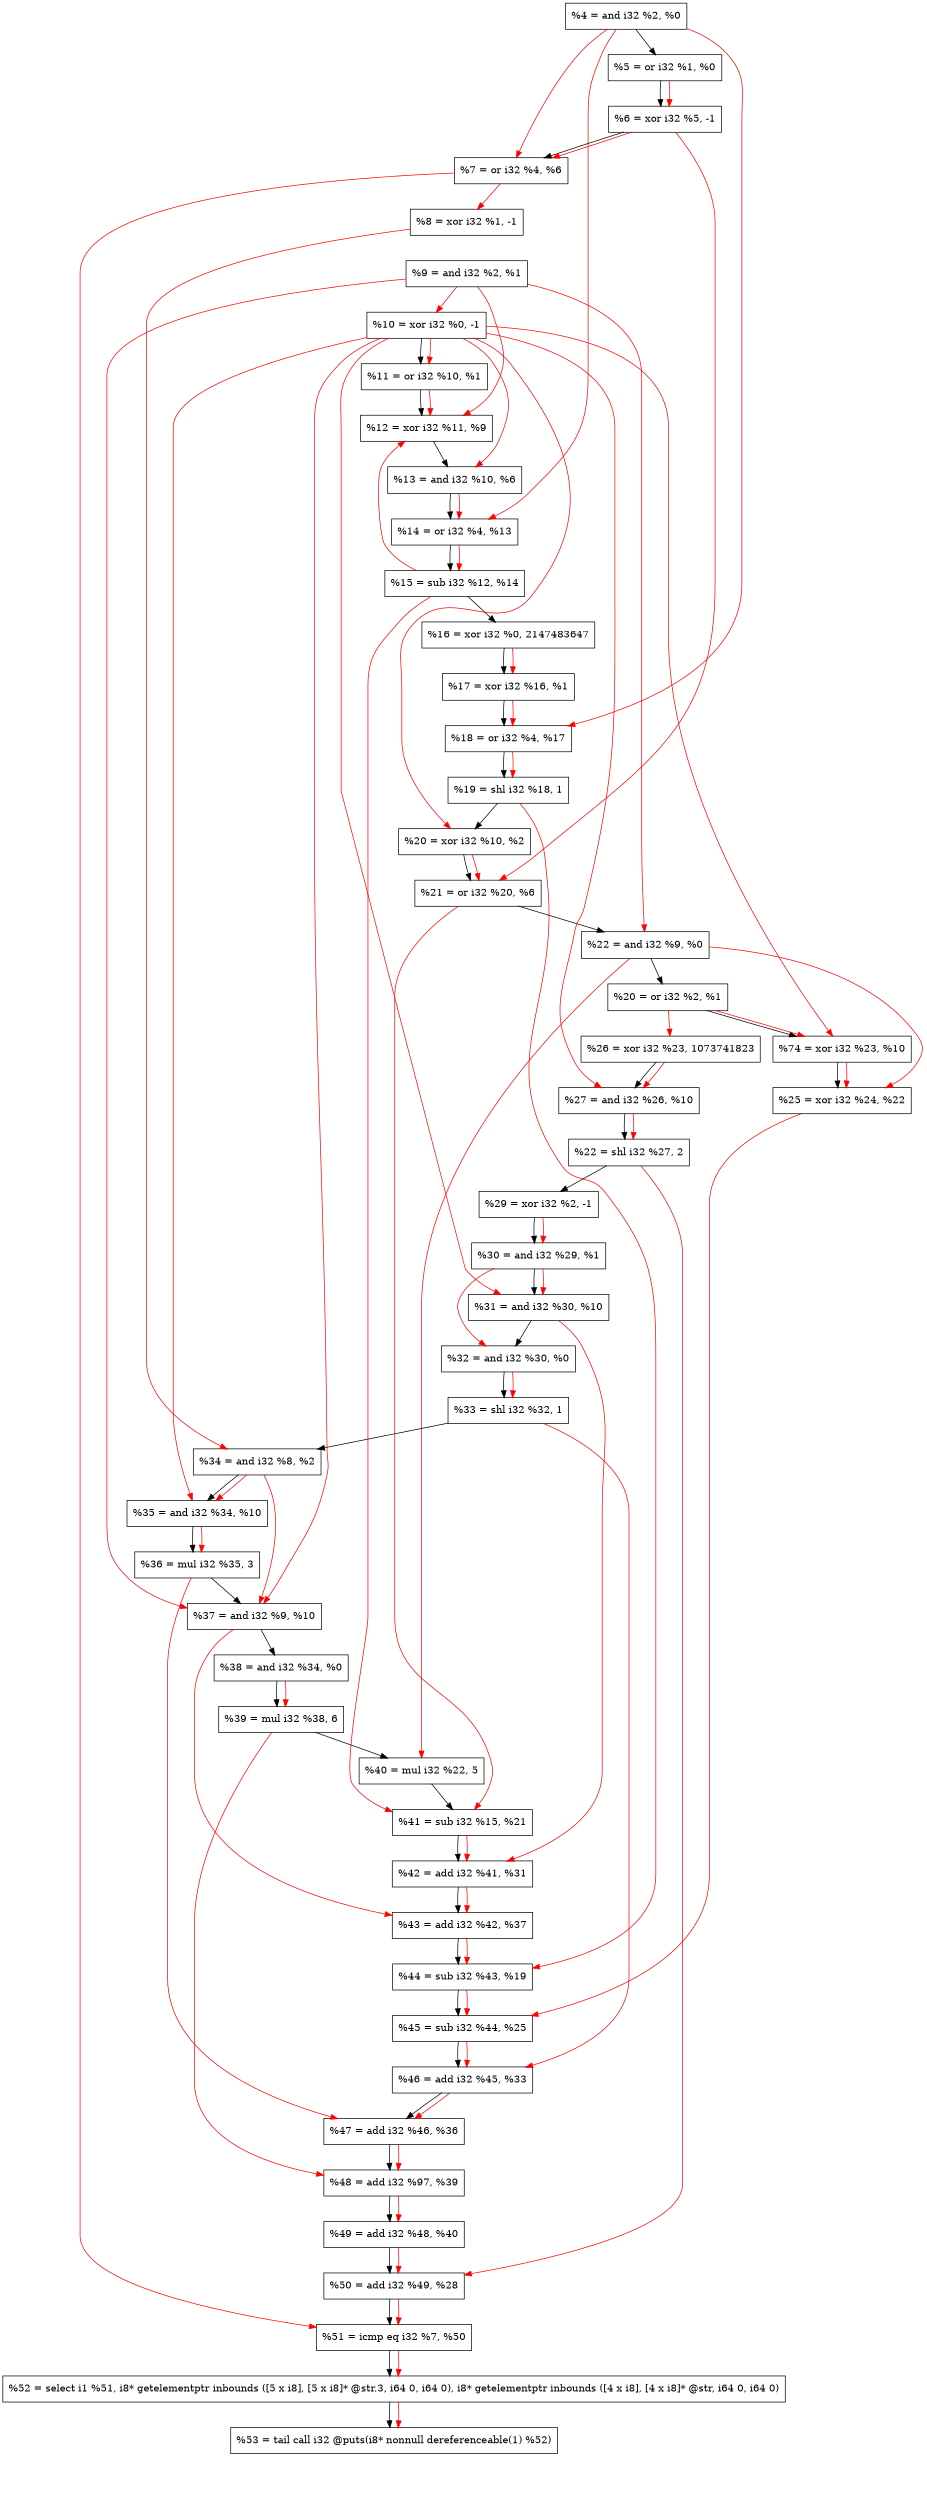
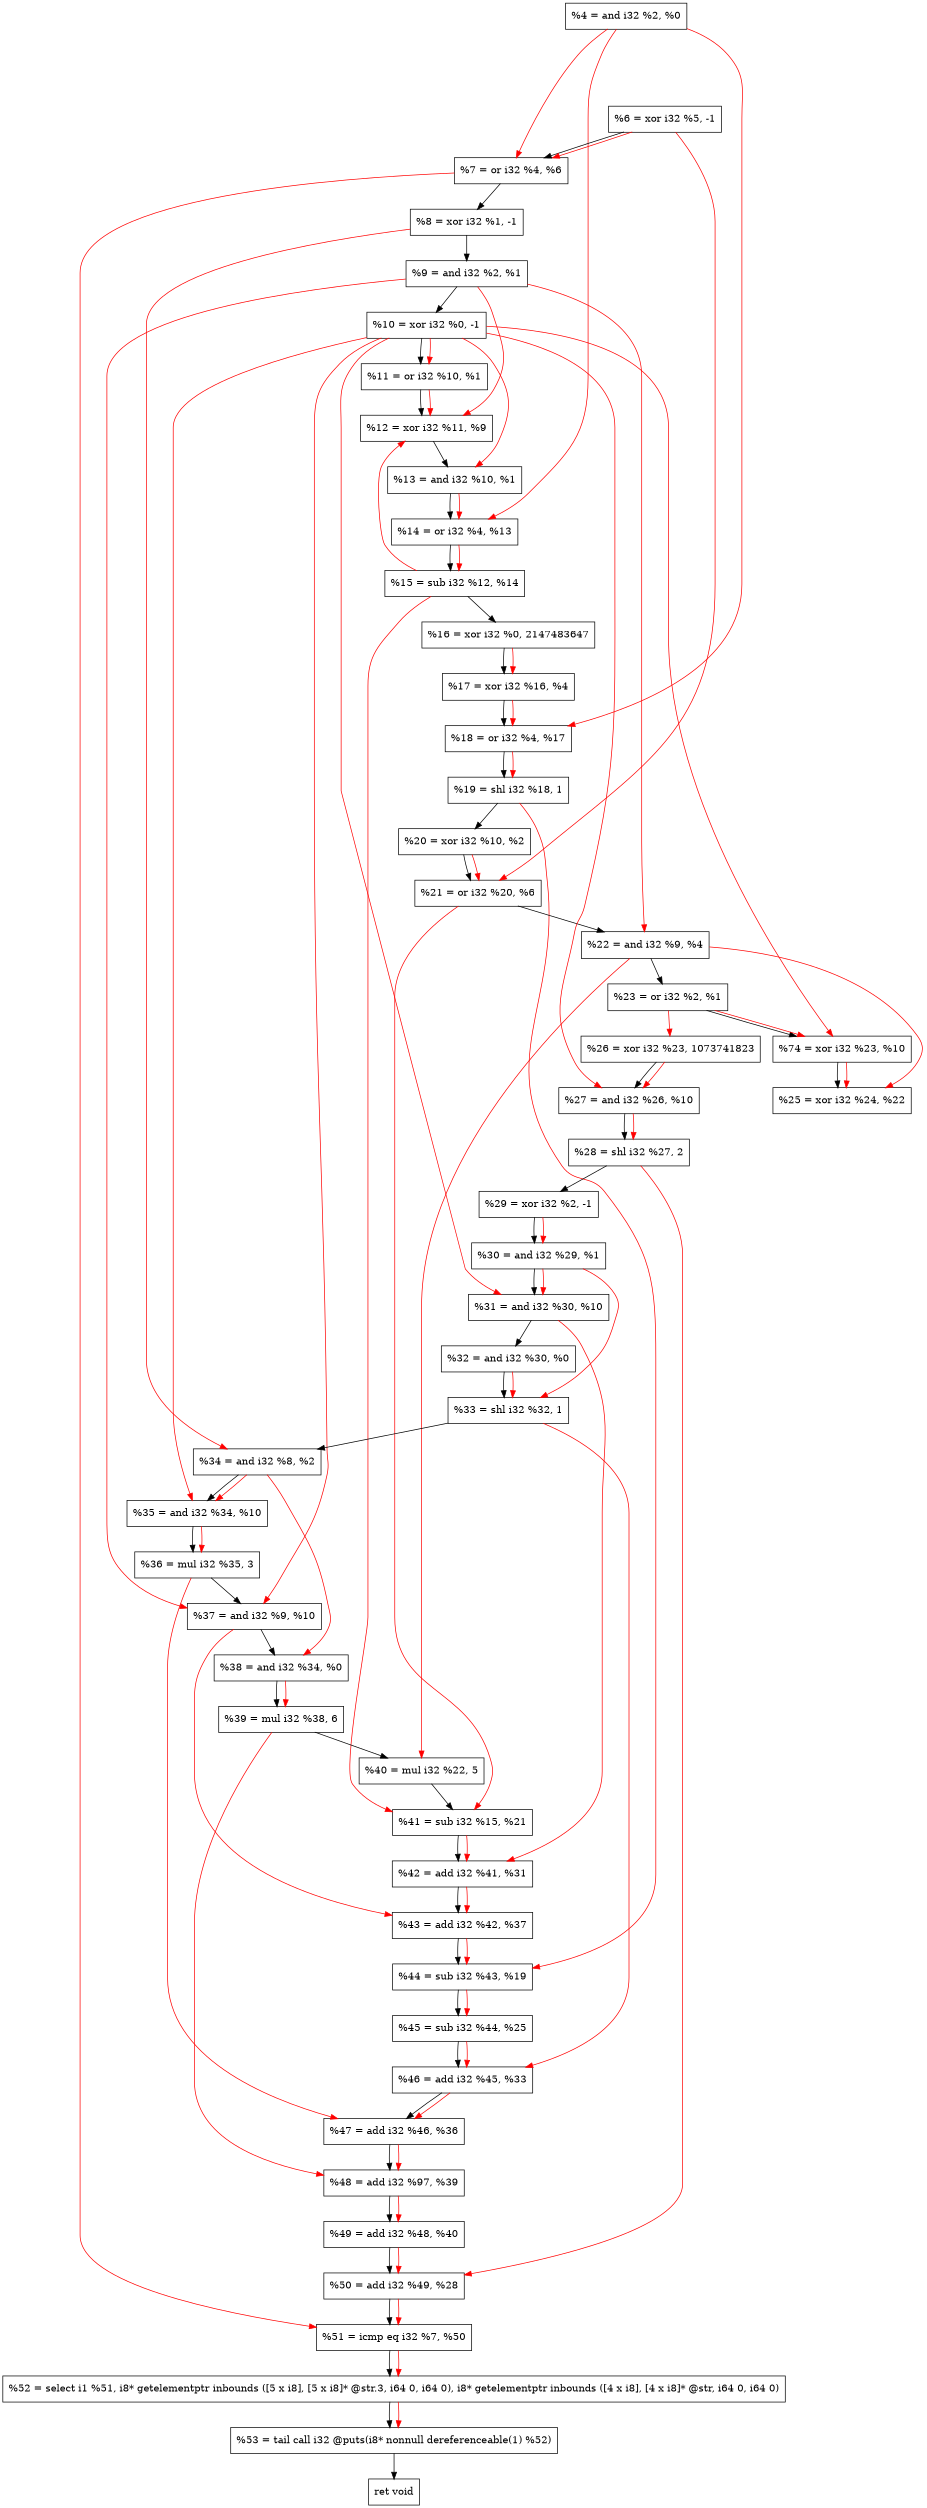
(665, 68) -> none
(491, 194) -> (491, 194)
none -> (467, 245)
(449, 297) -> (449, 297)
(455, 480) -> (455, 480)
(515, 609) -> none
(508, 687) -> (508, 687)
(645, 945) -> (645, 945)
(668, 997) -> (668, 997)
(629, 1153) -> (629, 1153)
(459, 1301) -> (609, 1337)
(275, 1536) -> (316, 1561)
(709, 1589) -> none
none -> (394, 2492)
